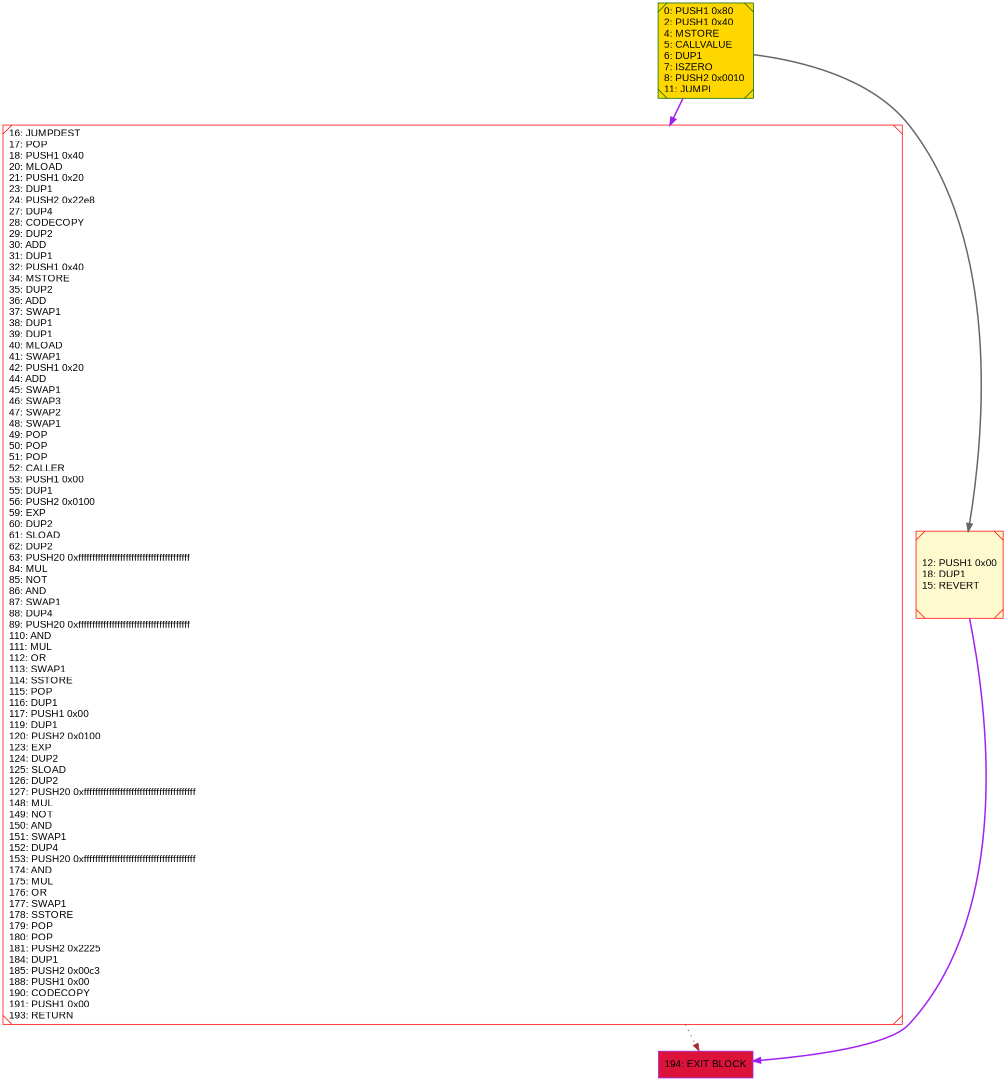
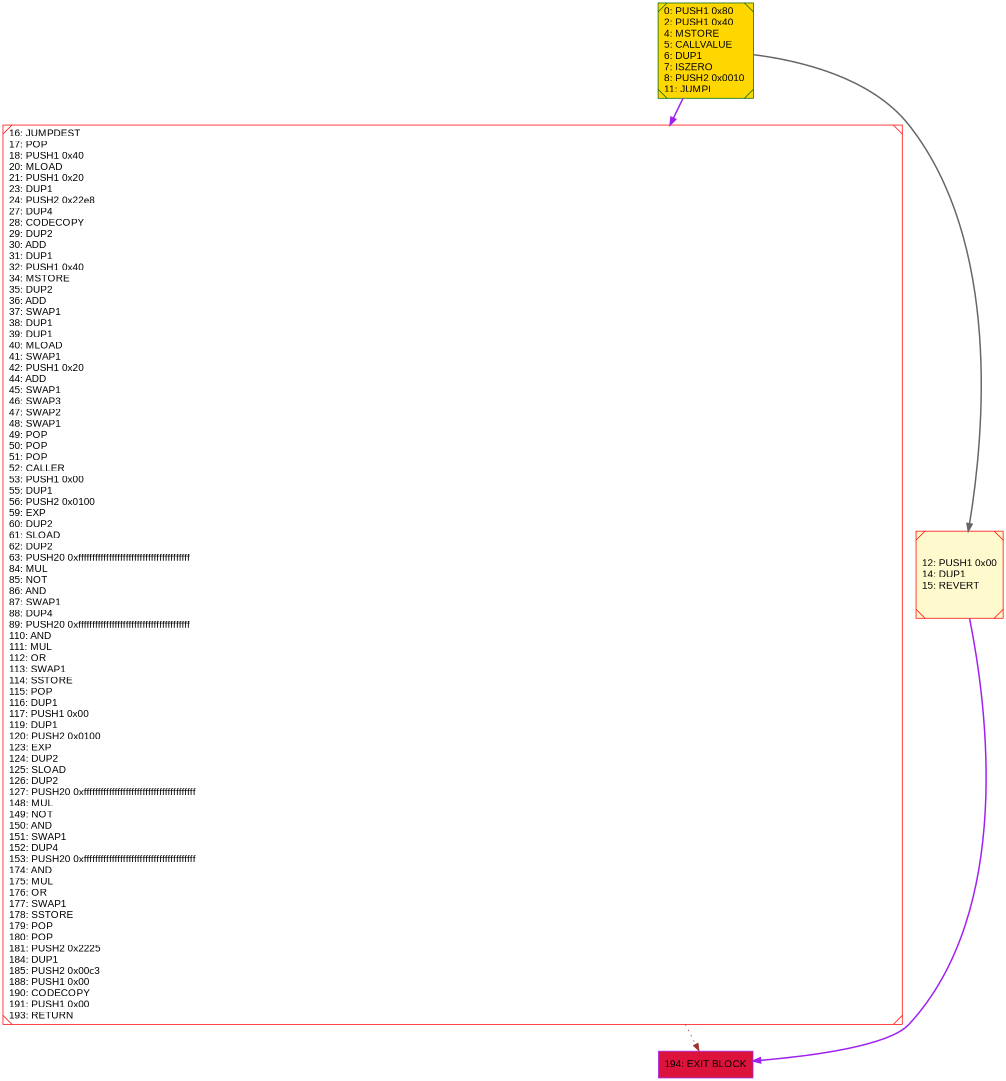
(960, 575) -> (960, 575)
